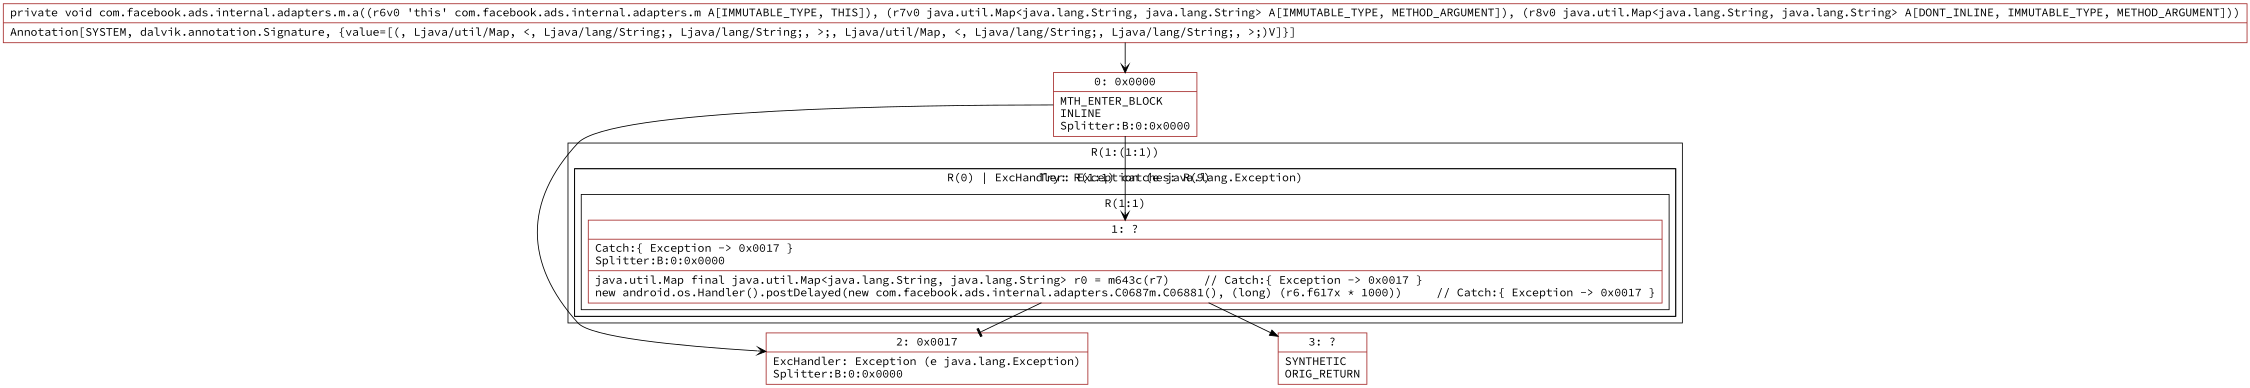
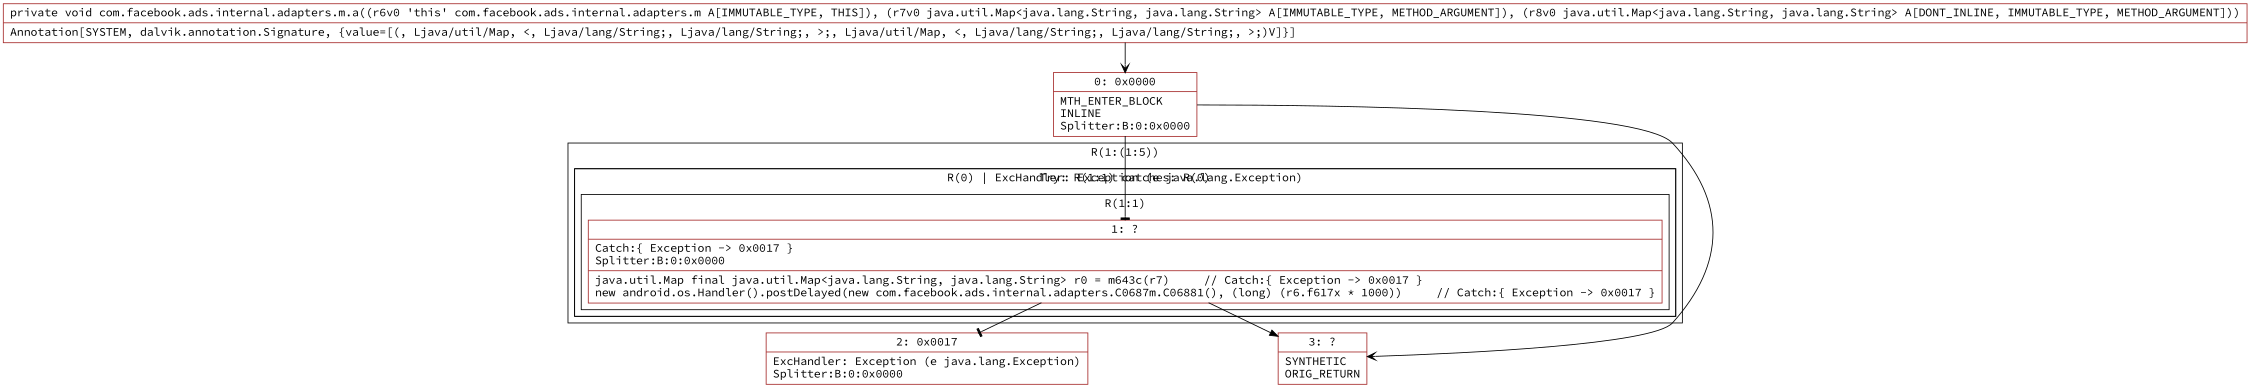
(622, 127) -> (1661, 137)
(1125, 153) -> (1125, 153)
(1125, 176) -> (1125, 176)
(1125, 178) -> (1125, 178)
